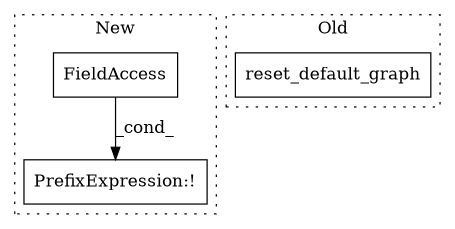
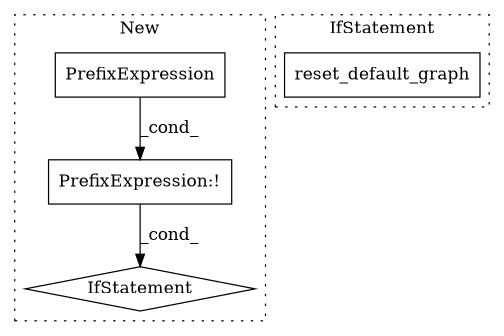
(333, 29) -> (382, 29)
(116, 75) -> (140, 75)
none -> (140, 289)
